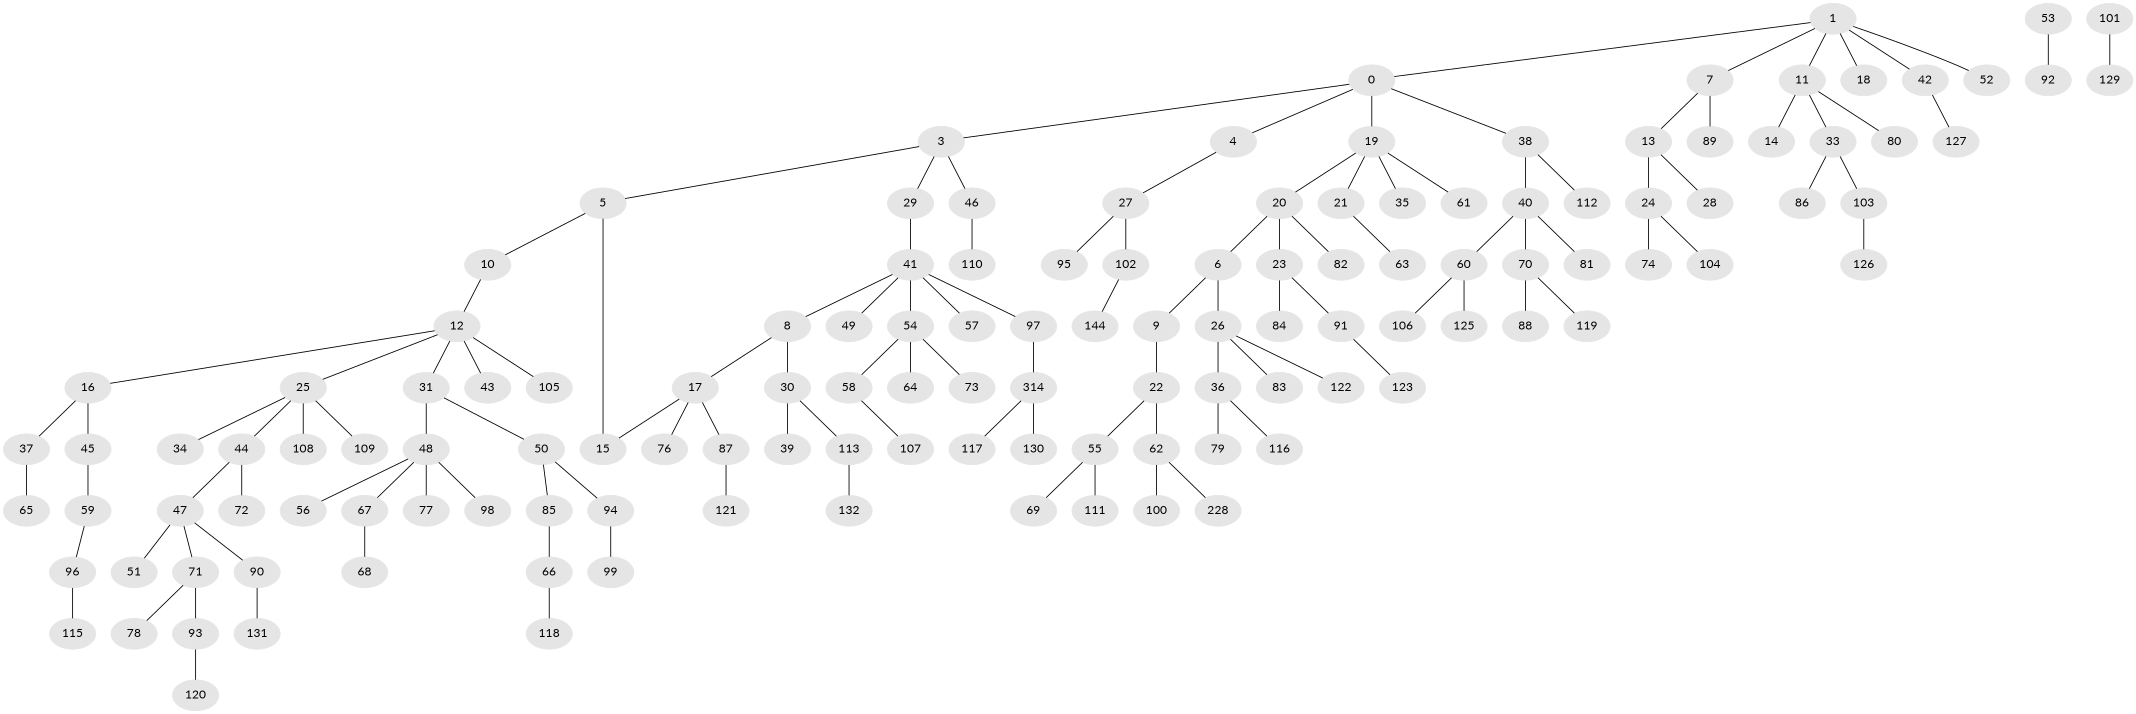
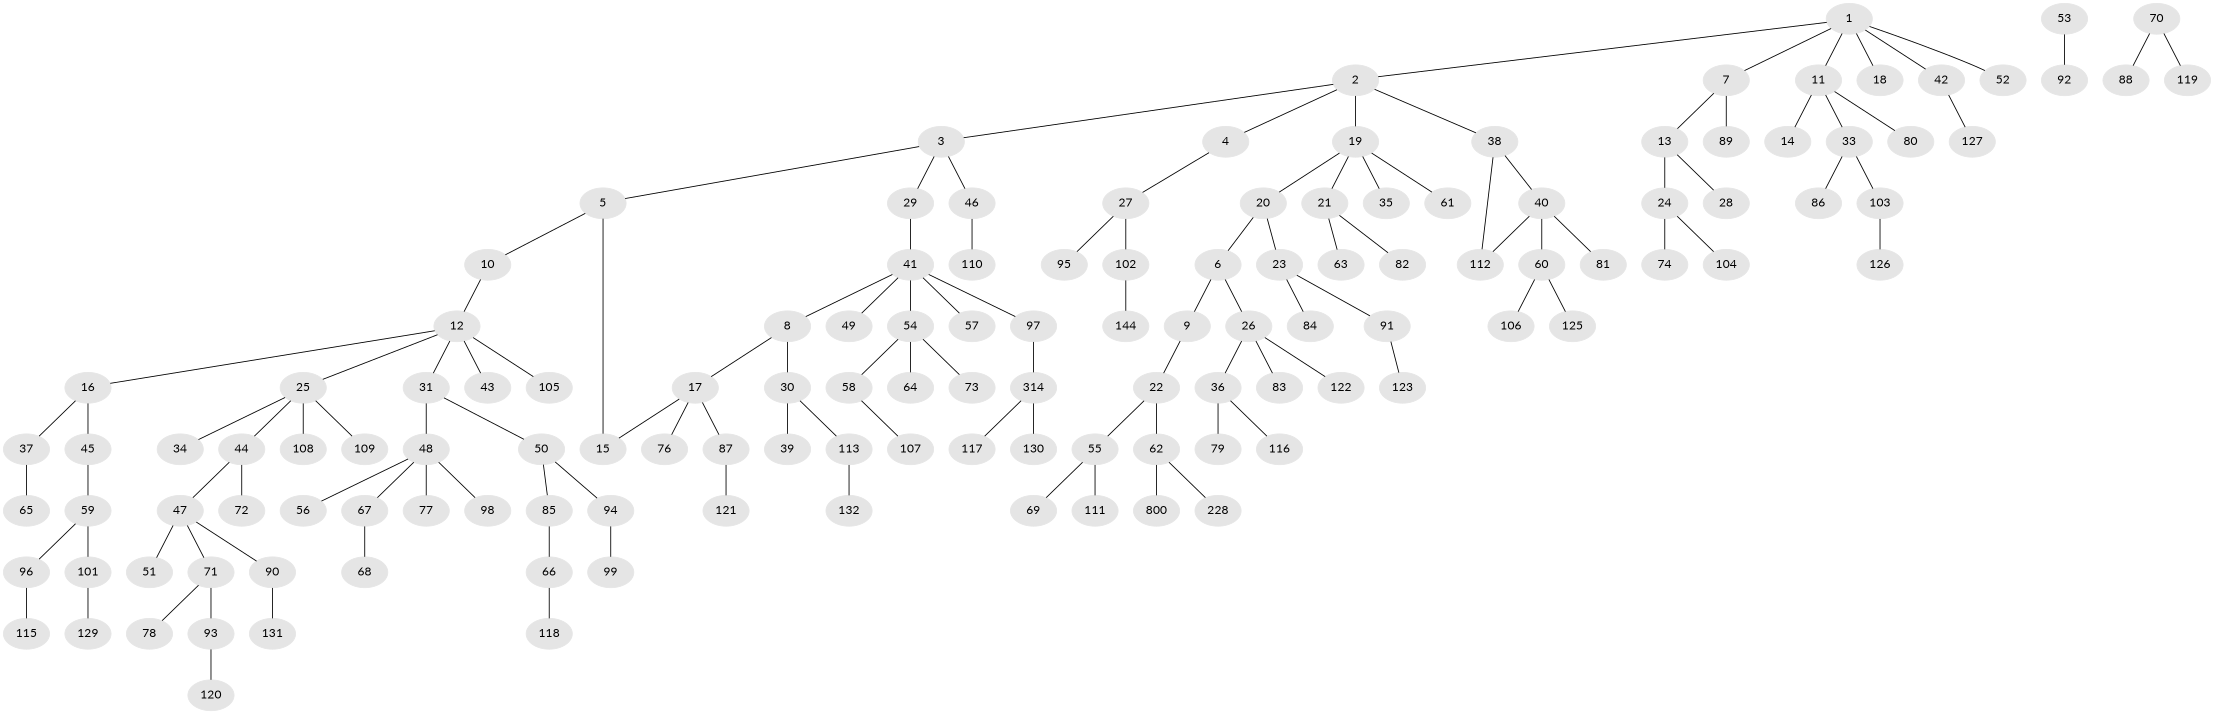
(1372, 80) -> (1356, 80)
(1310, 234) -> (1364, 234)
(1526, 234) -> (1511, 234)
(1157, 511) -> (1157, 511)
none -> (88, 542)
